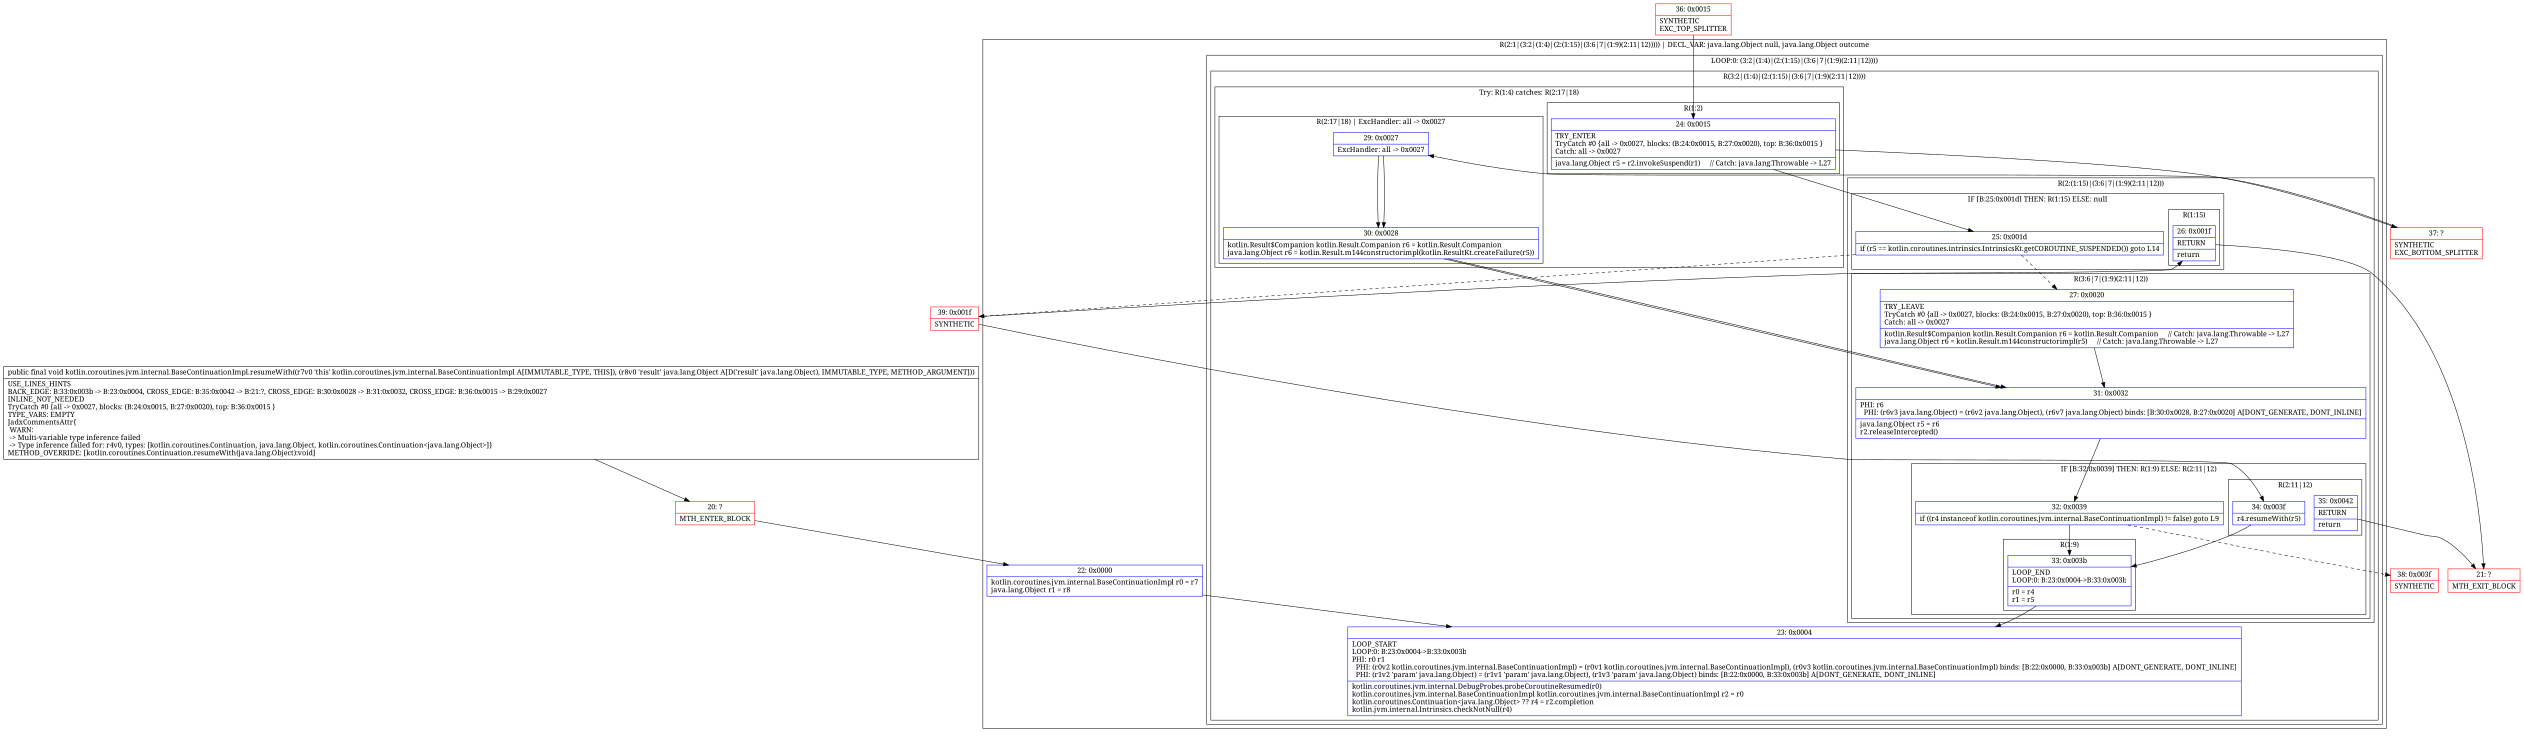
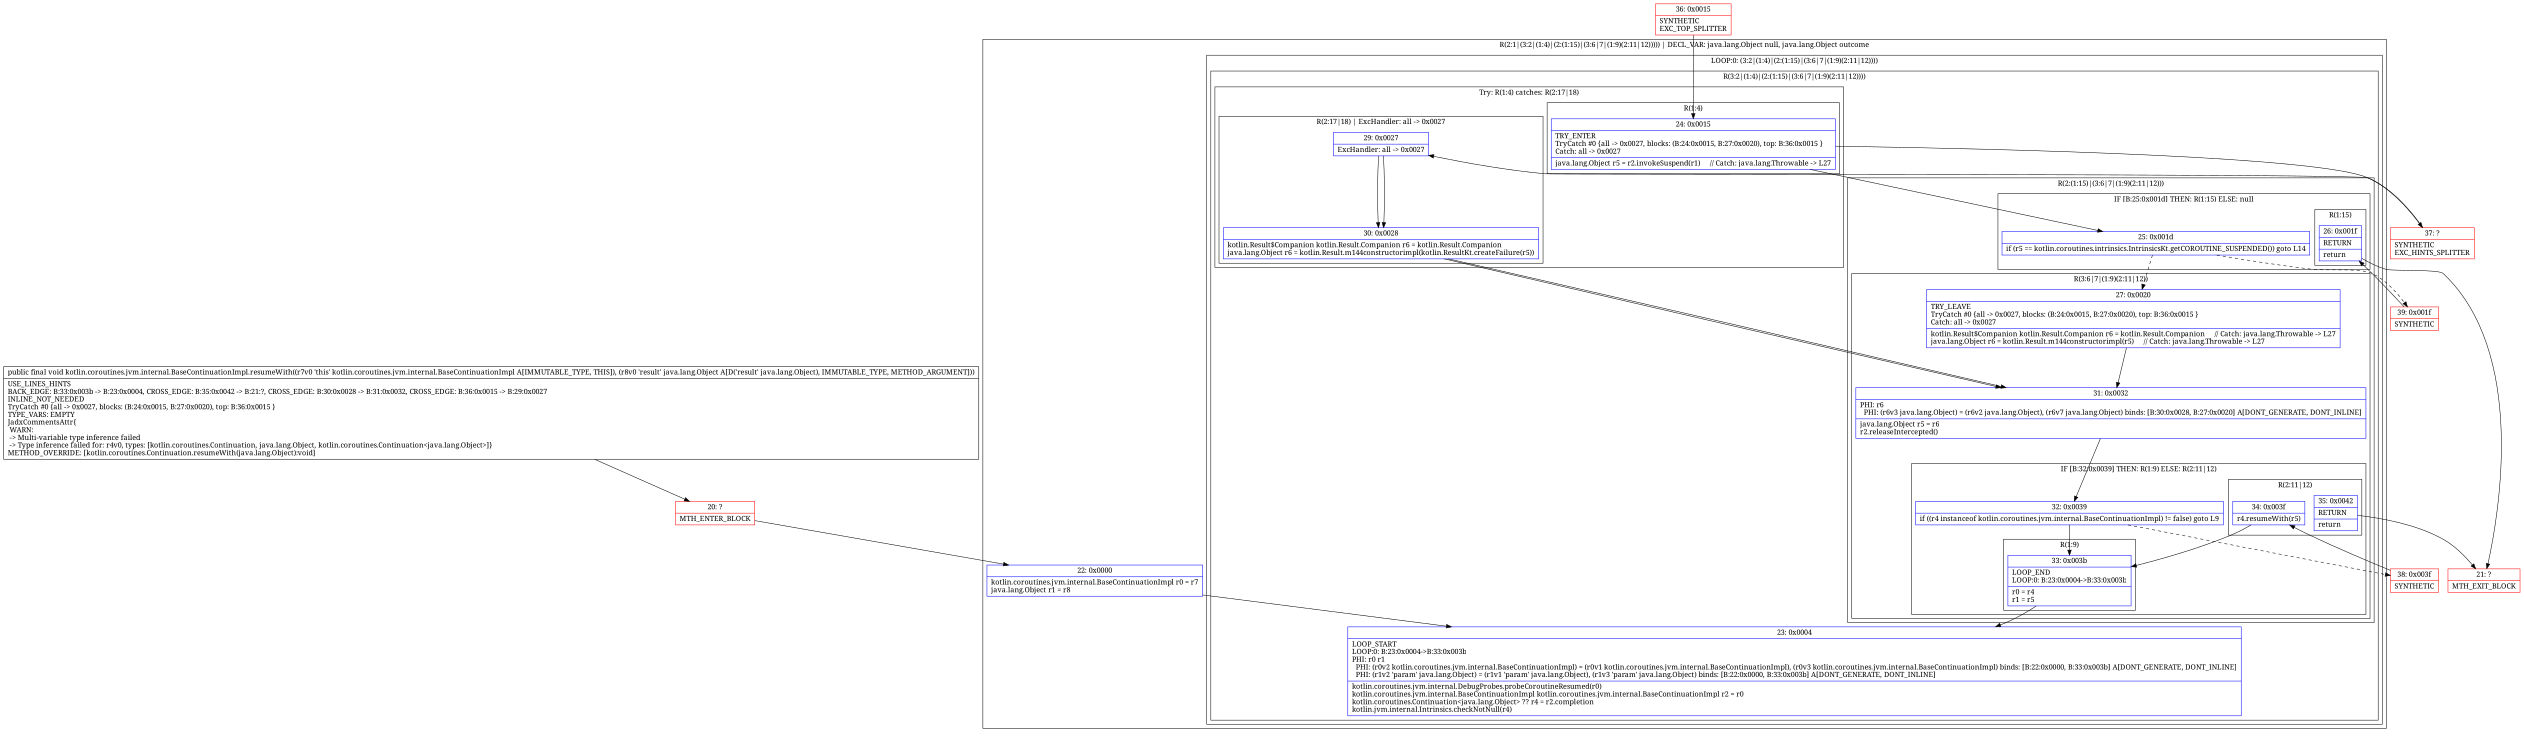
(1693, 109) -> (1693, 109)
(2436, 253) -> (2432, 253)
(1624, 435) -> (2342, 550)
